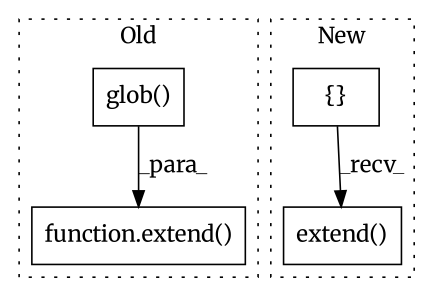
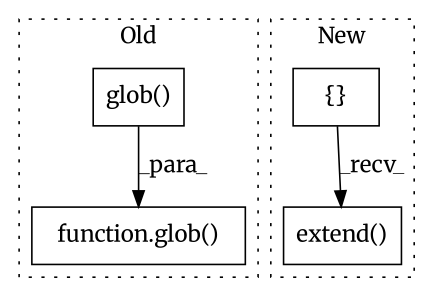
(139, 236) -> (139, 236)
